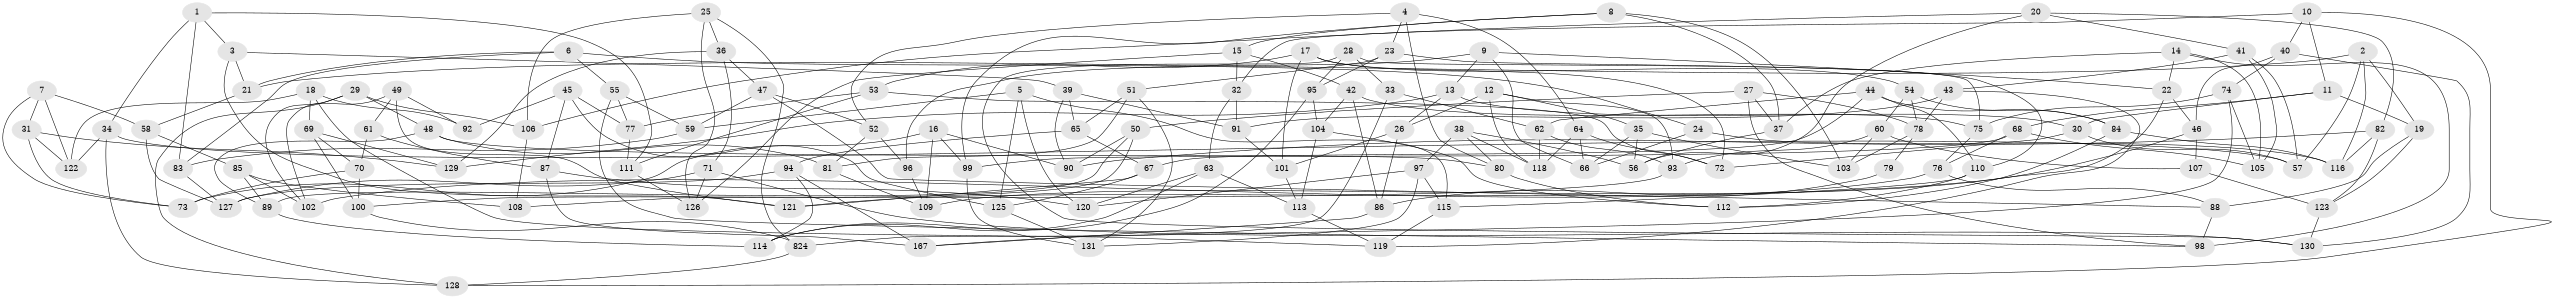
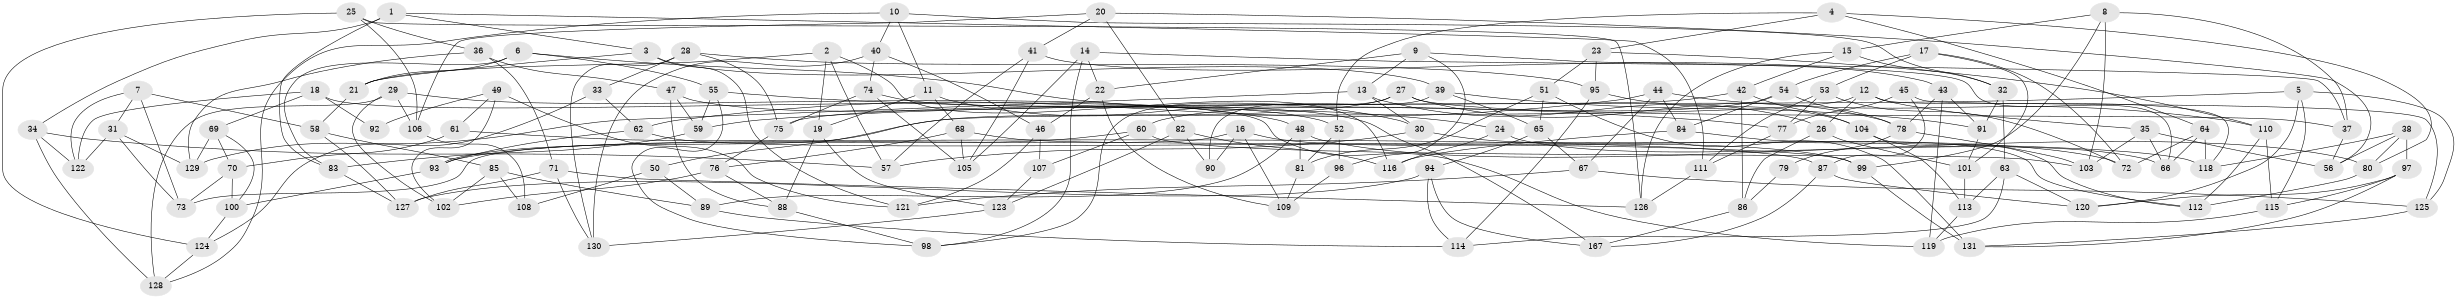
(518, 110) -> none
(1111, 144) -> none
(801, 247) -> (202, 247)
